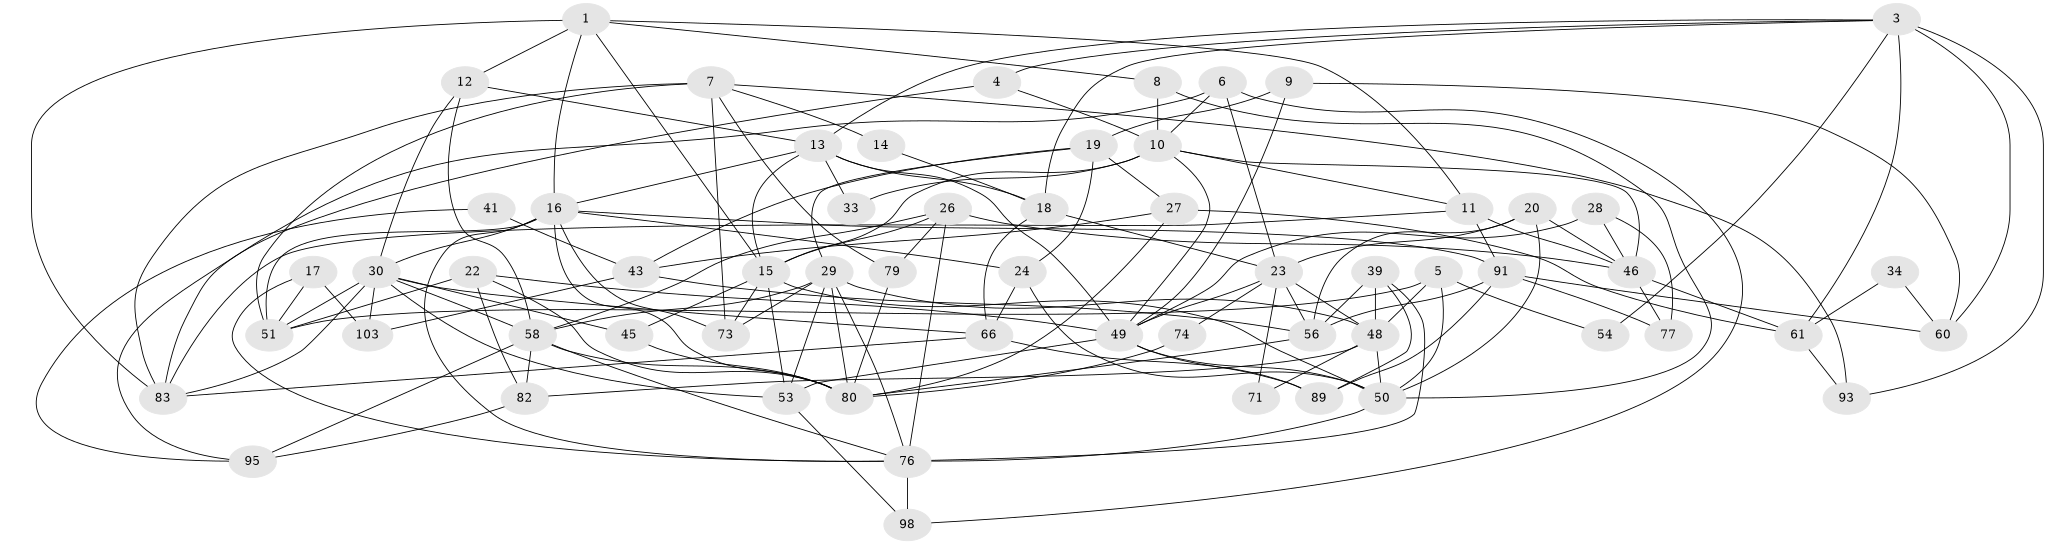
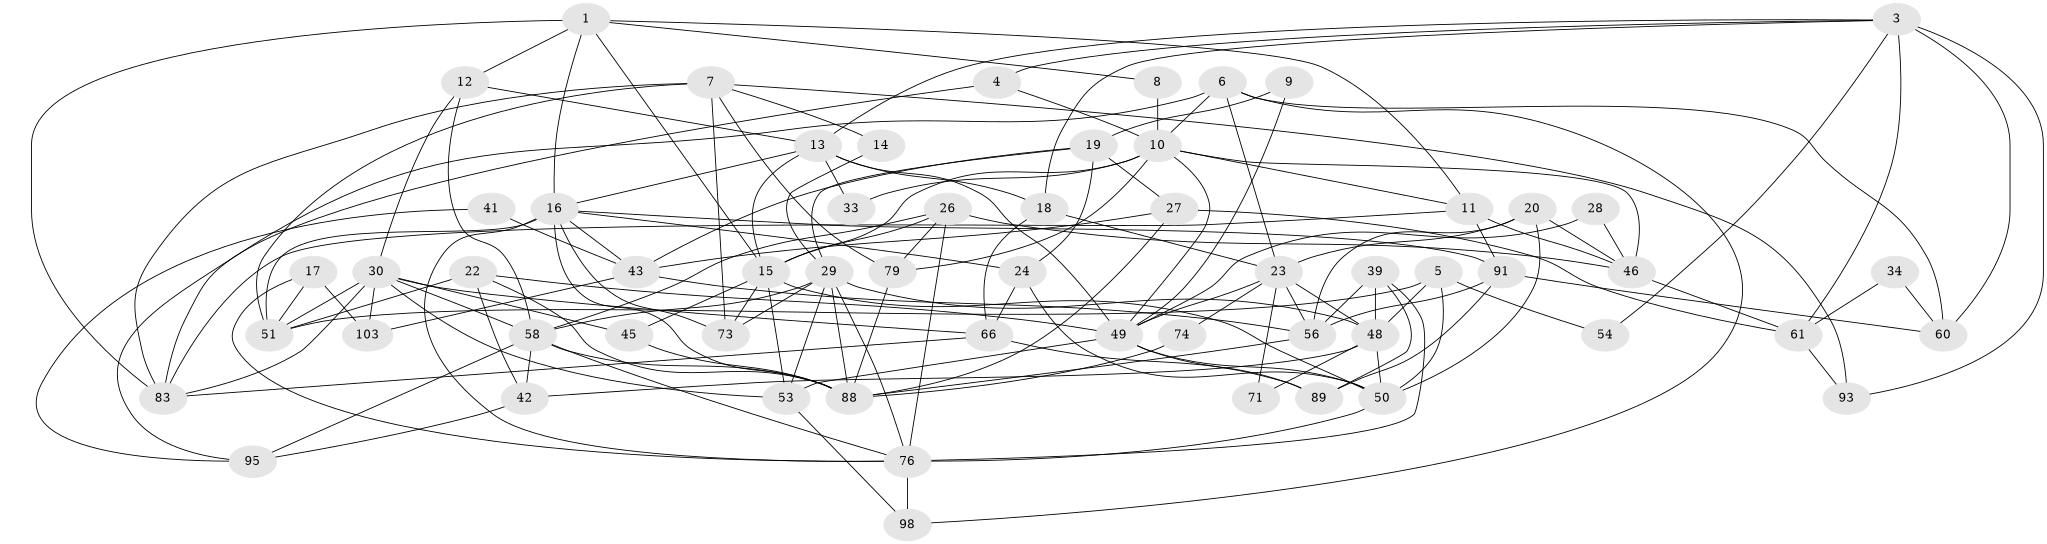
(1697, 102) -> (1643, 108)
(954, 173) -> (796, 189)
(1622, 178) -> none
none -> (1044, 239)
(441, 247) -> (596, 241)
(1669, 335) -> none
(525, 399) -> (525, 399)
(850, 399) -> (850, 399)
